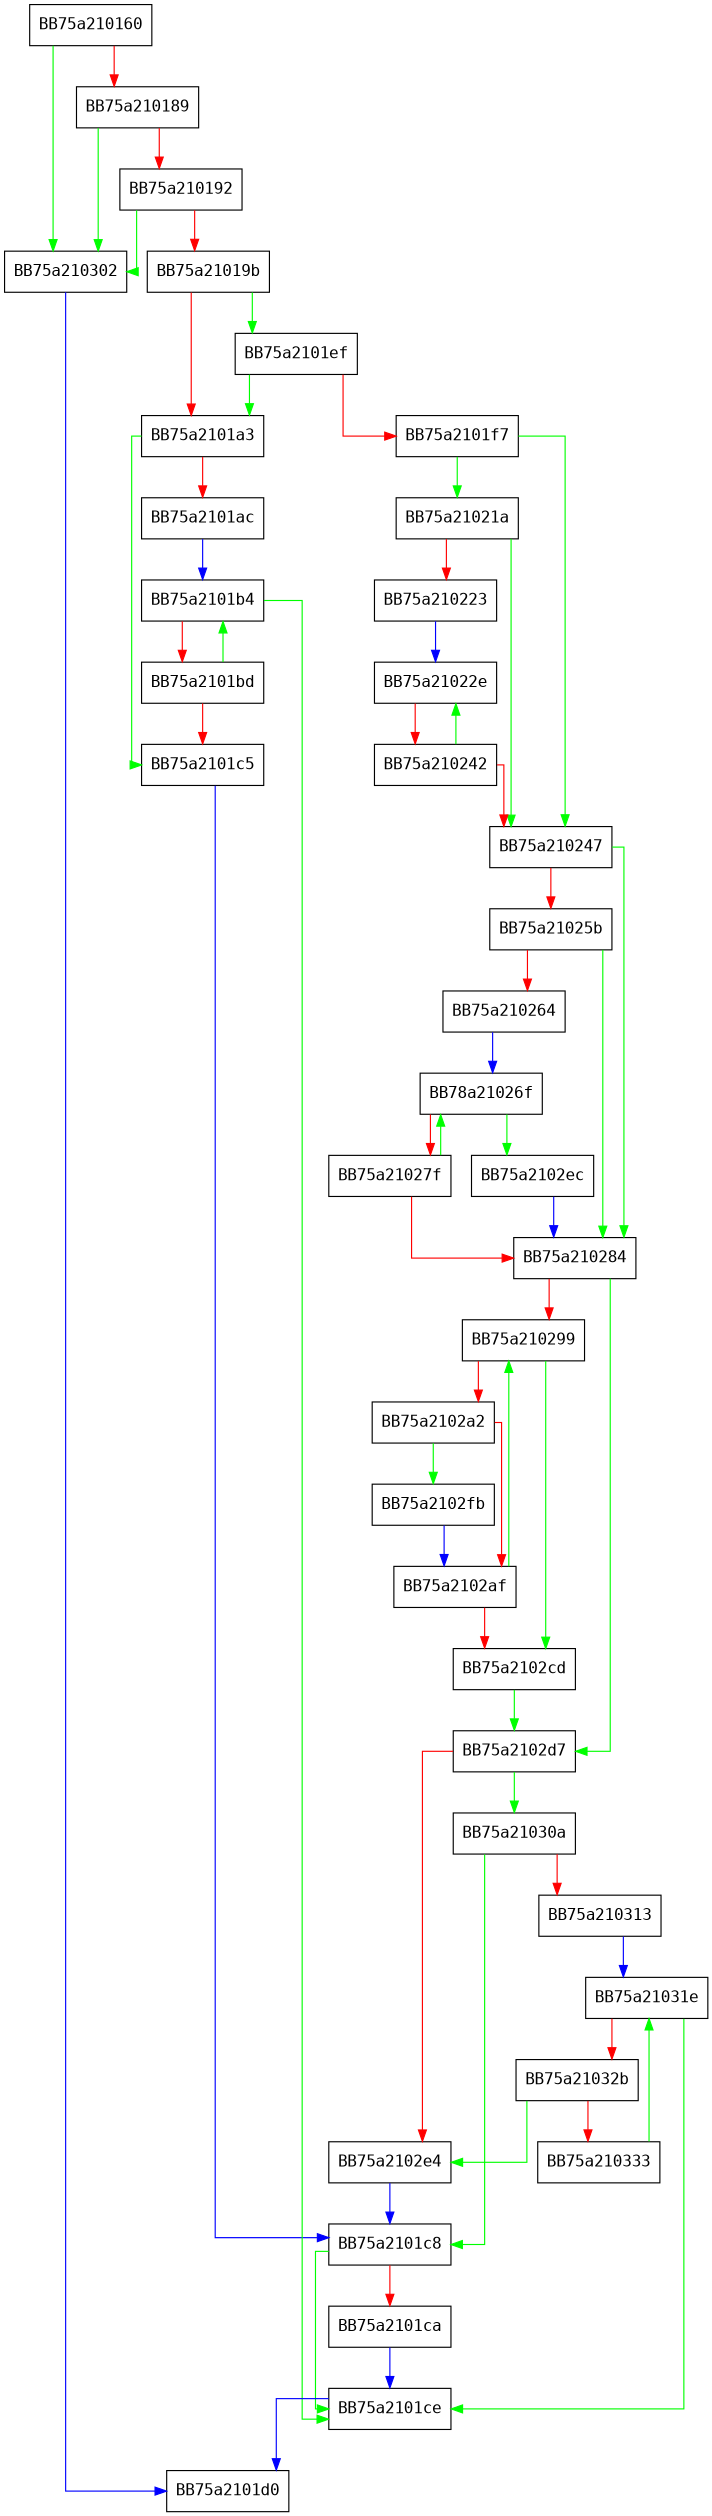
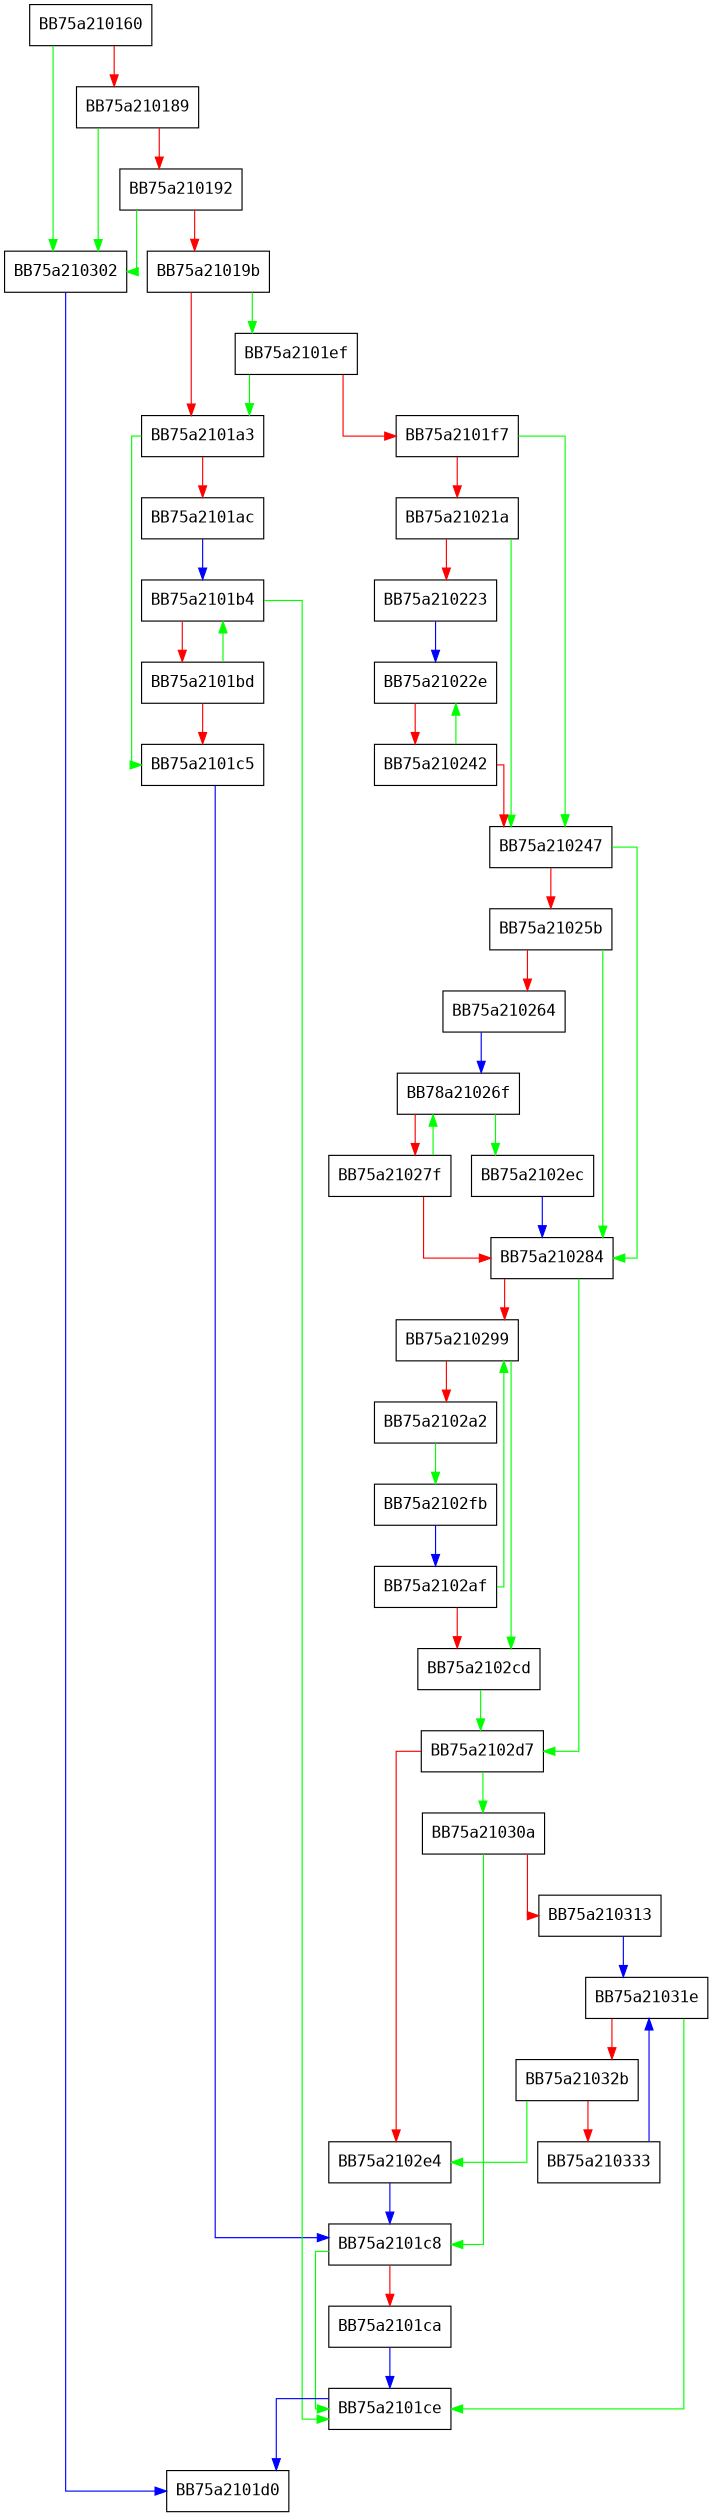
(457, 471) -> (457, 471)
(502, 1485) -> none
(649, 2086) -> (649, 2086)
